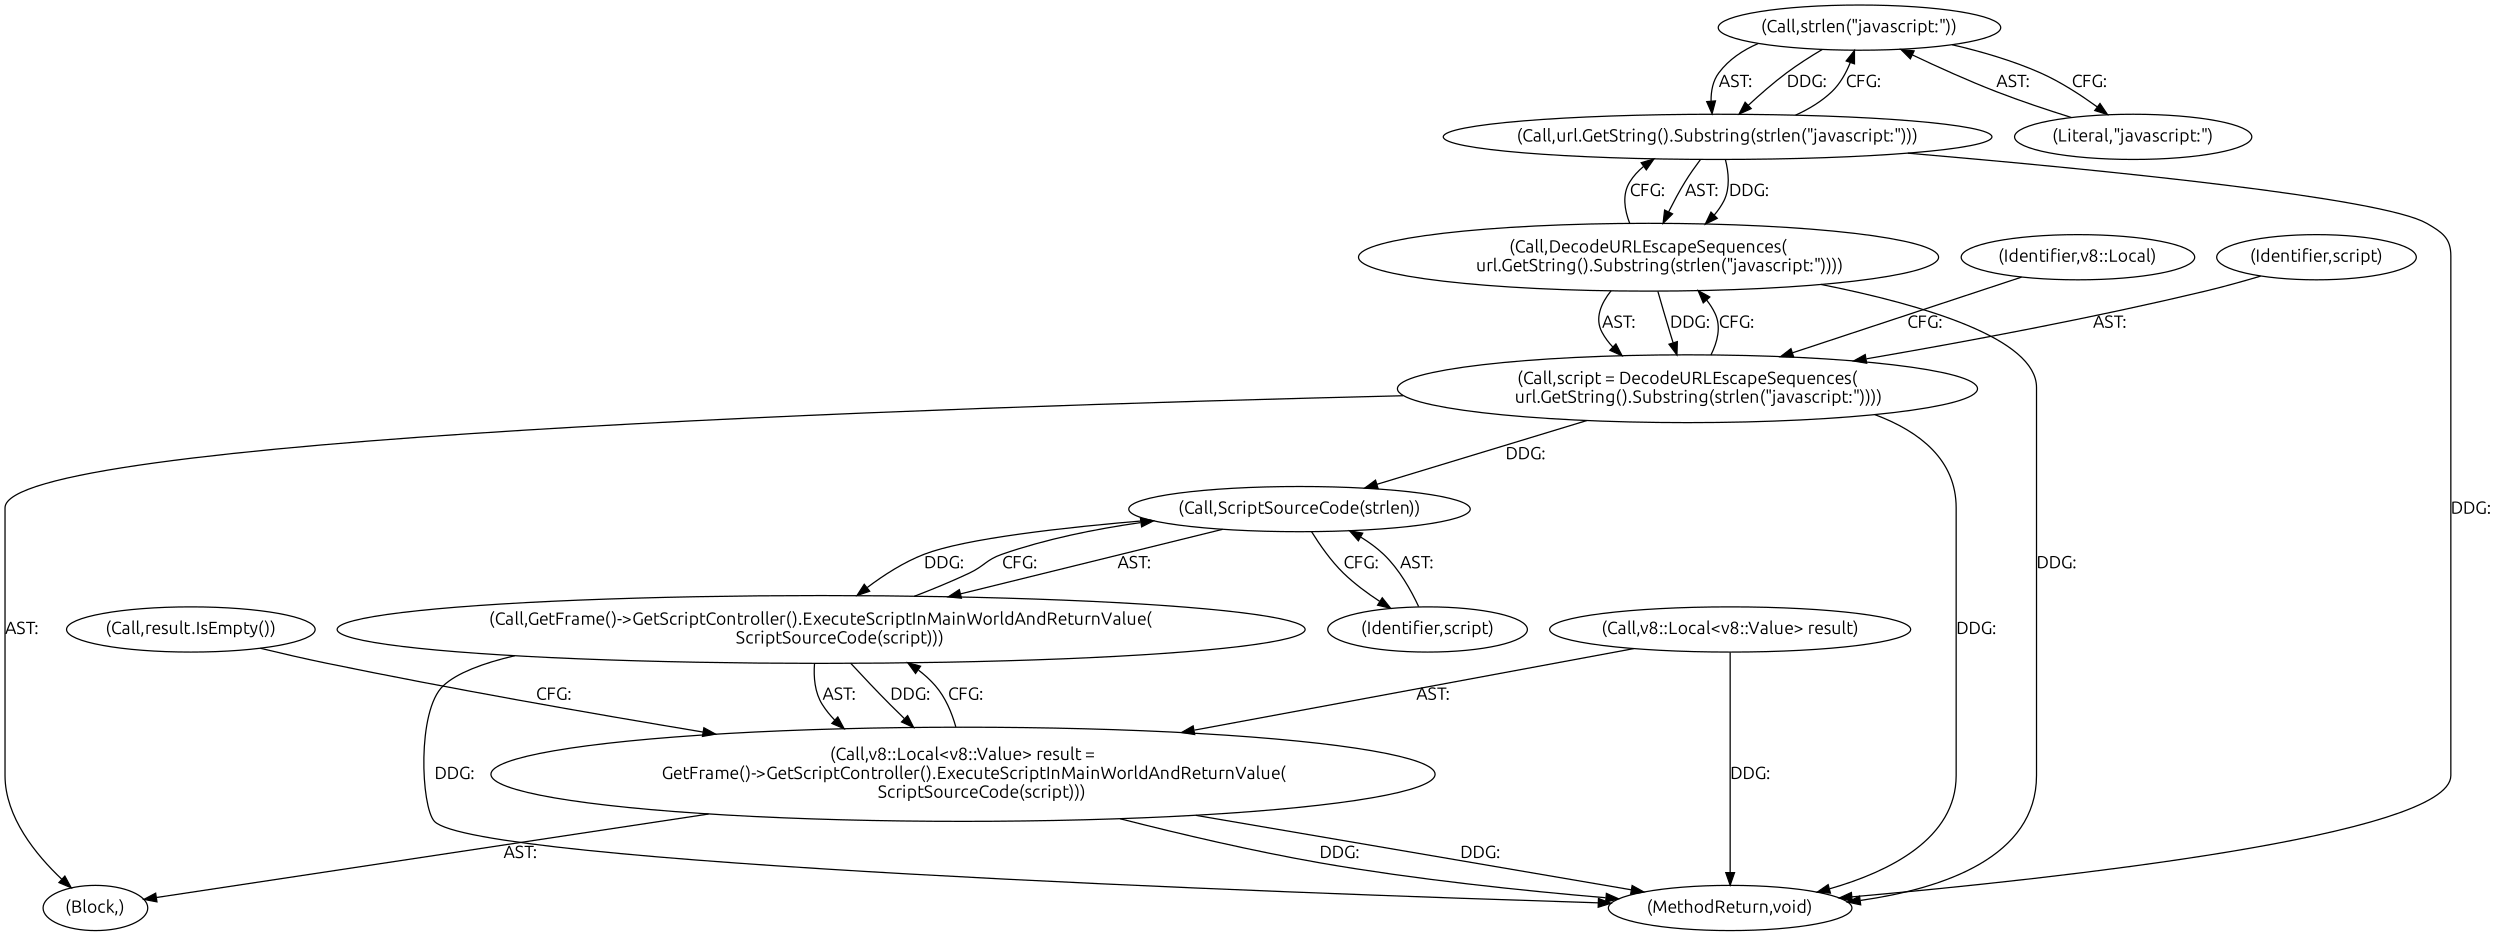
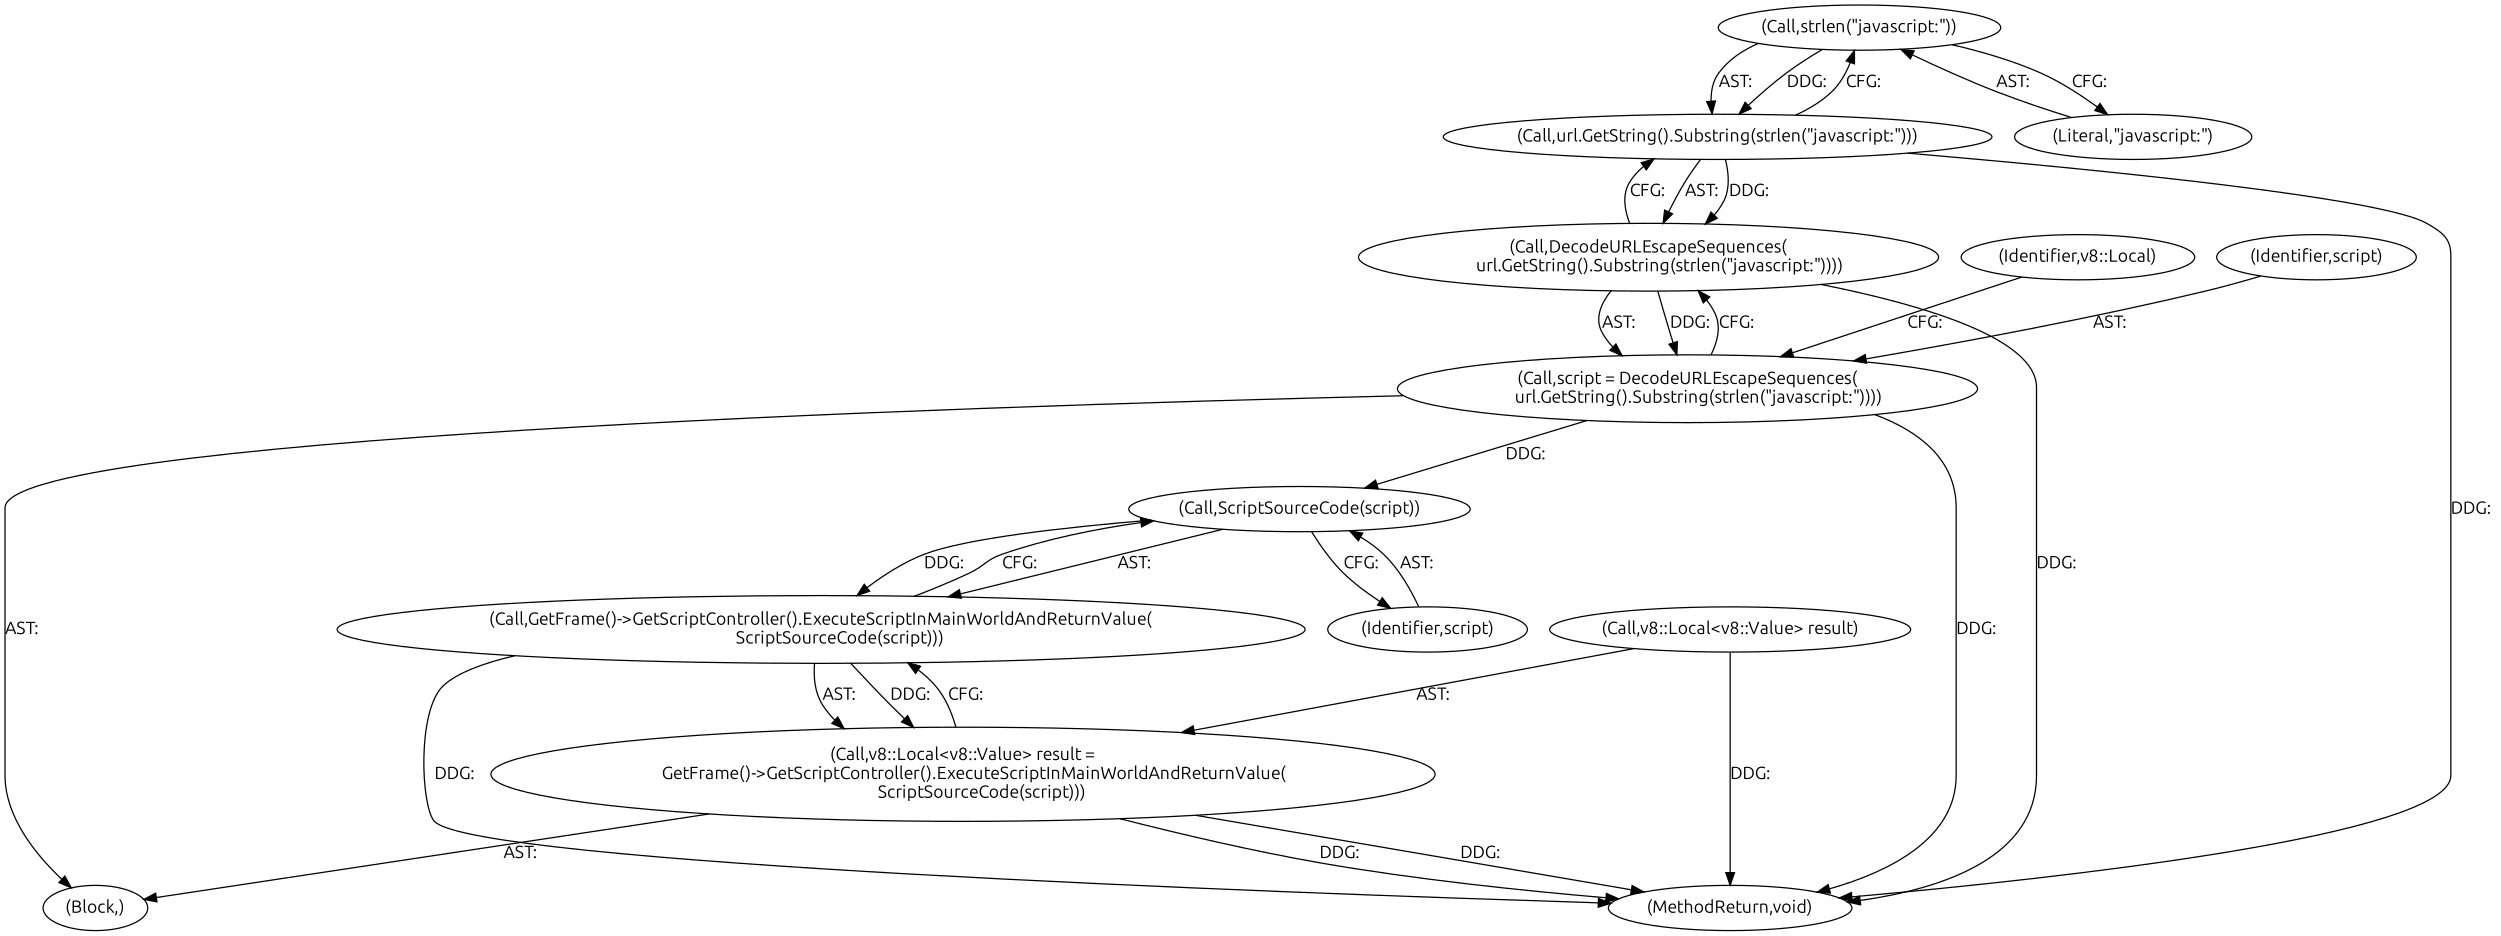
(1300, 509) -> (1300, 509)
(191, 629) -> none
